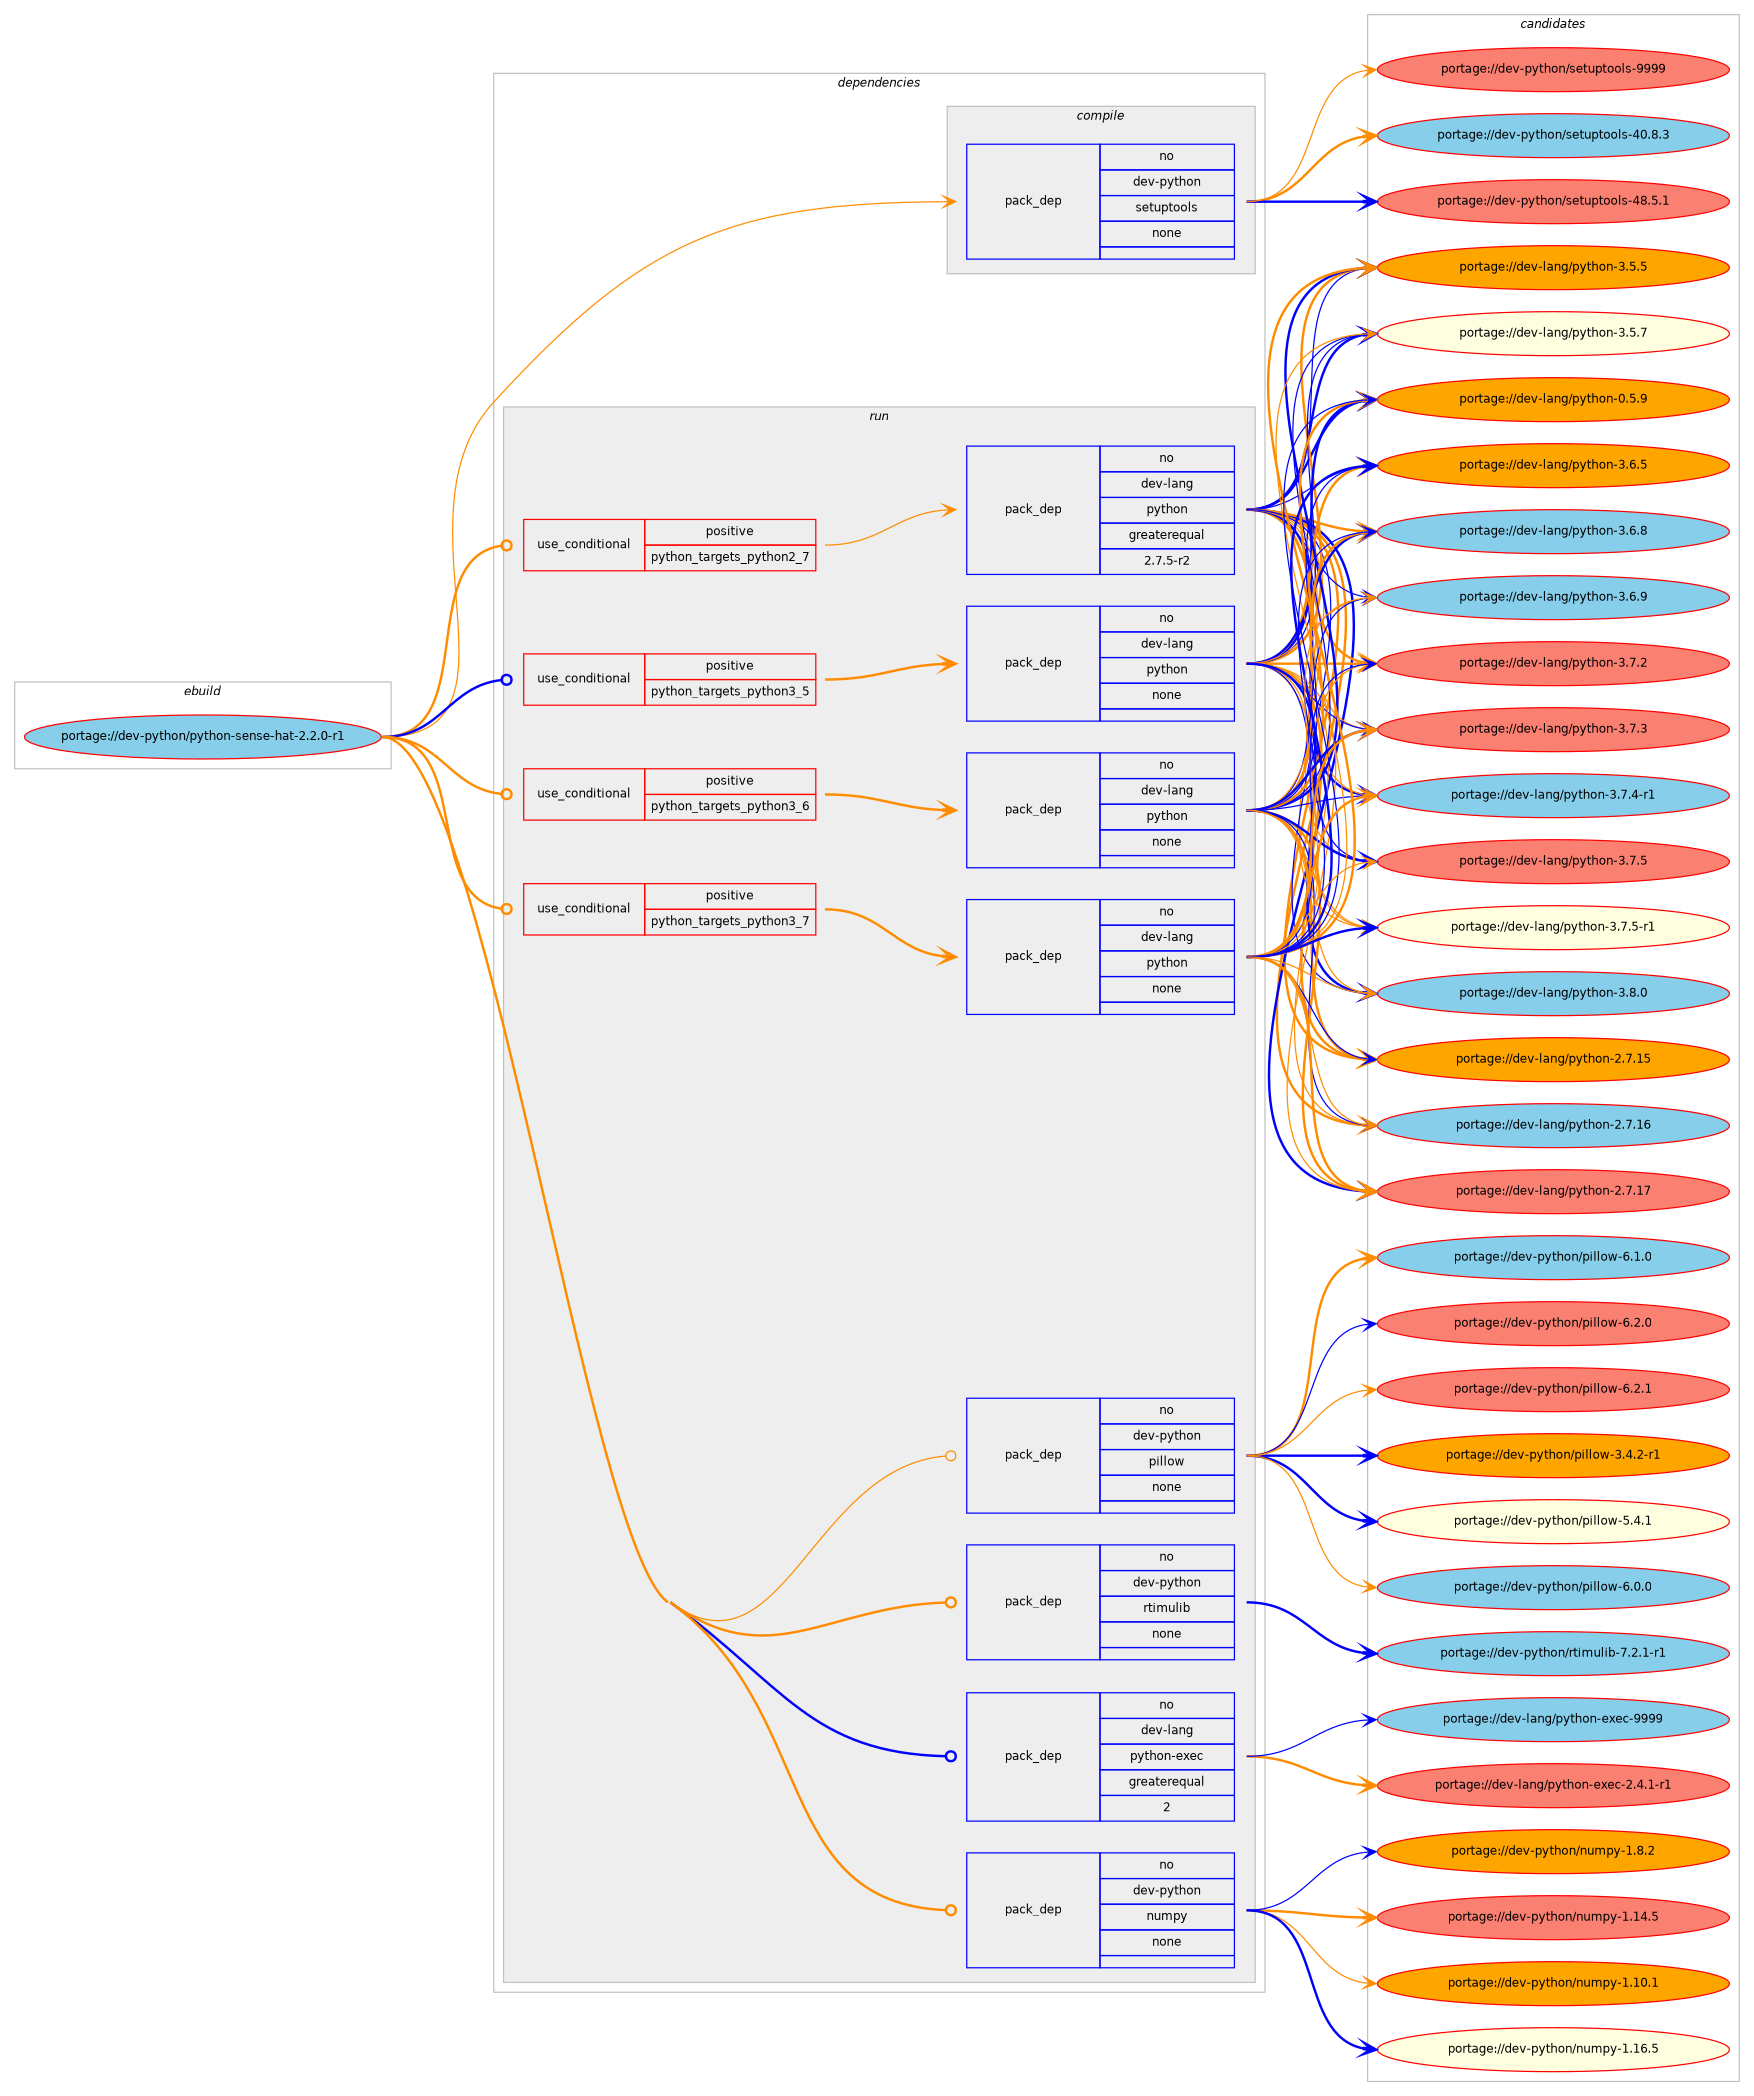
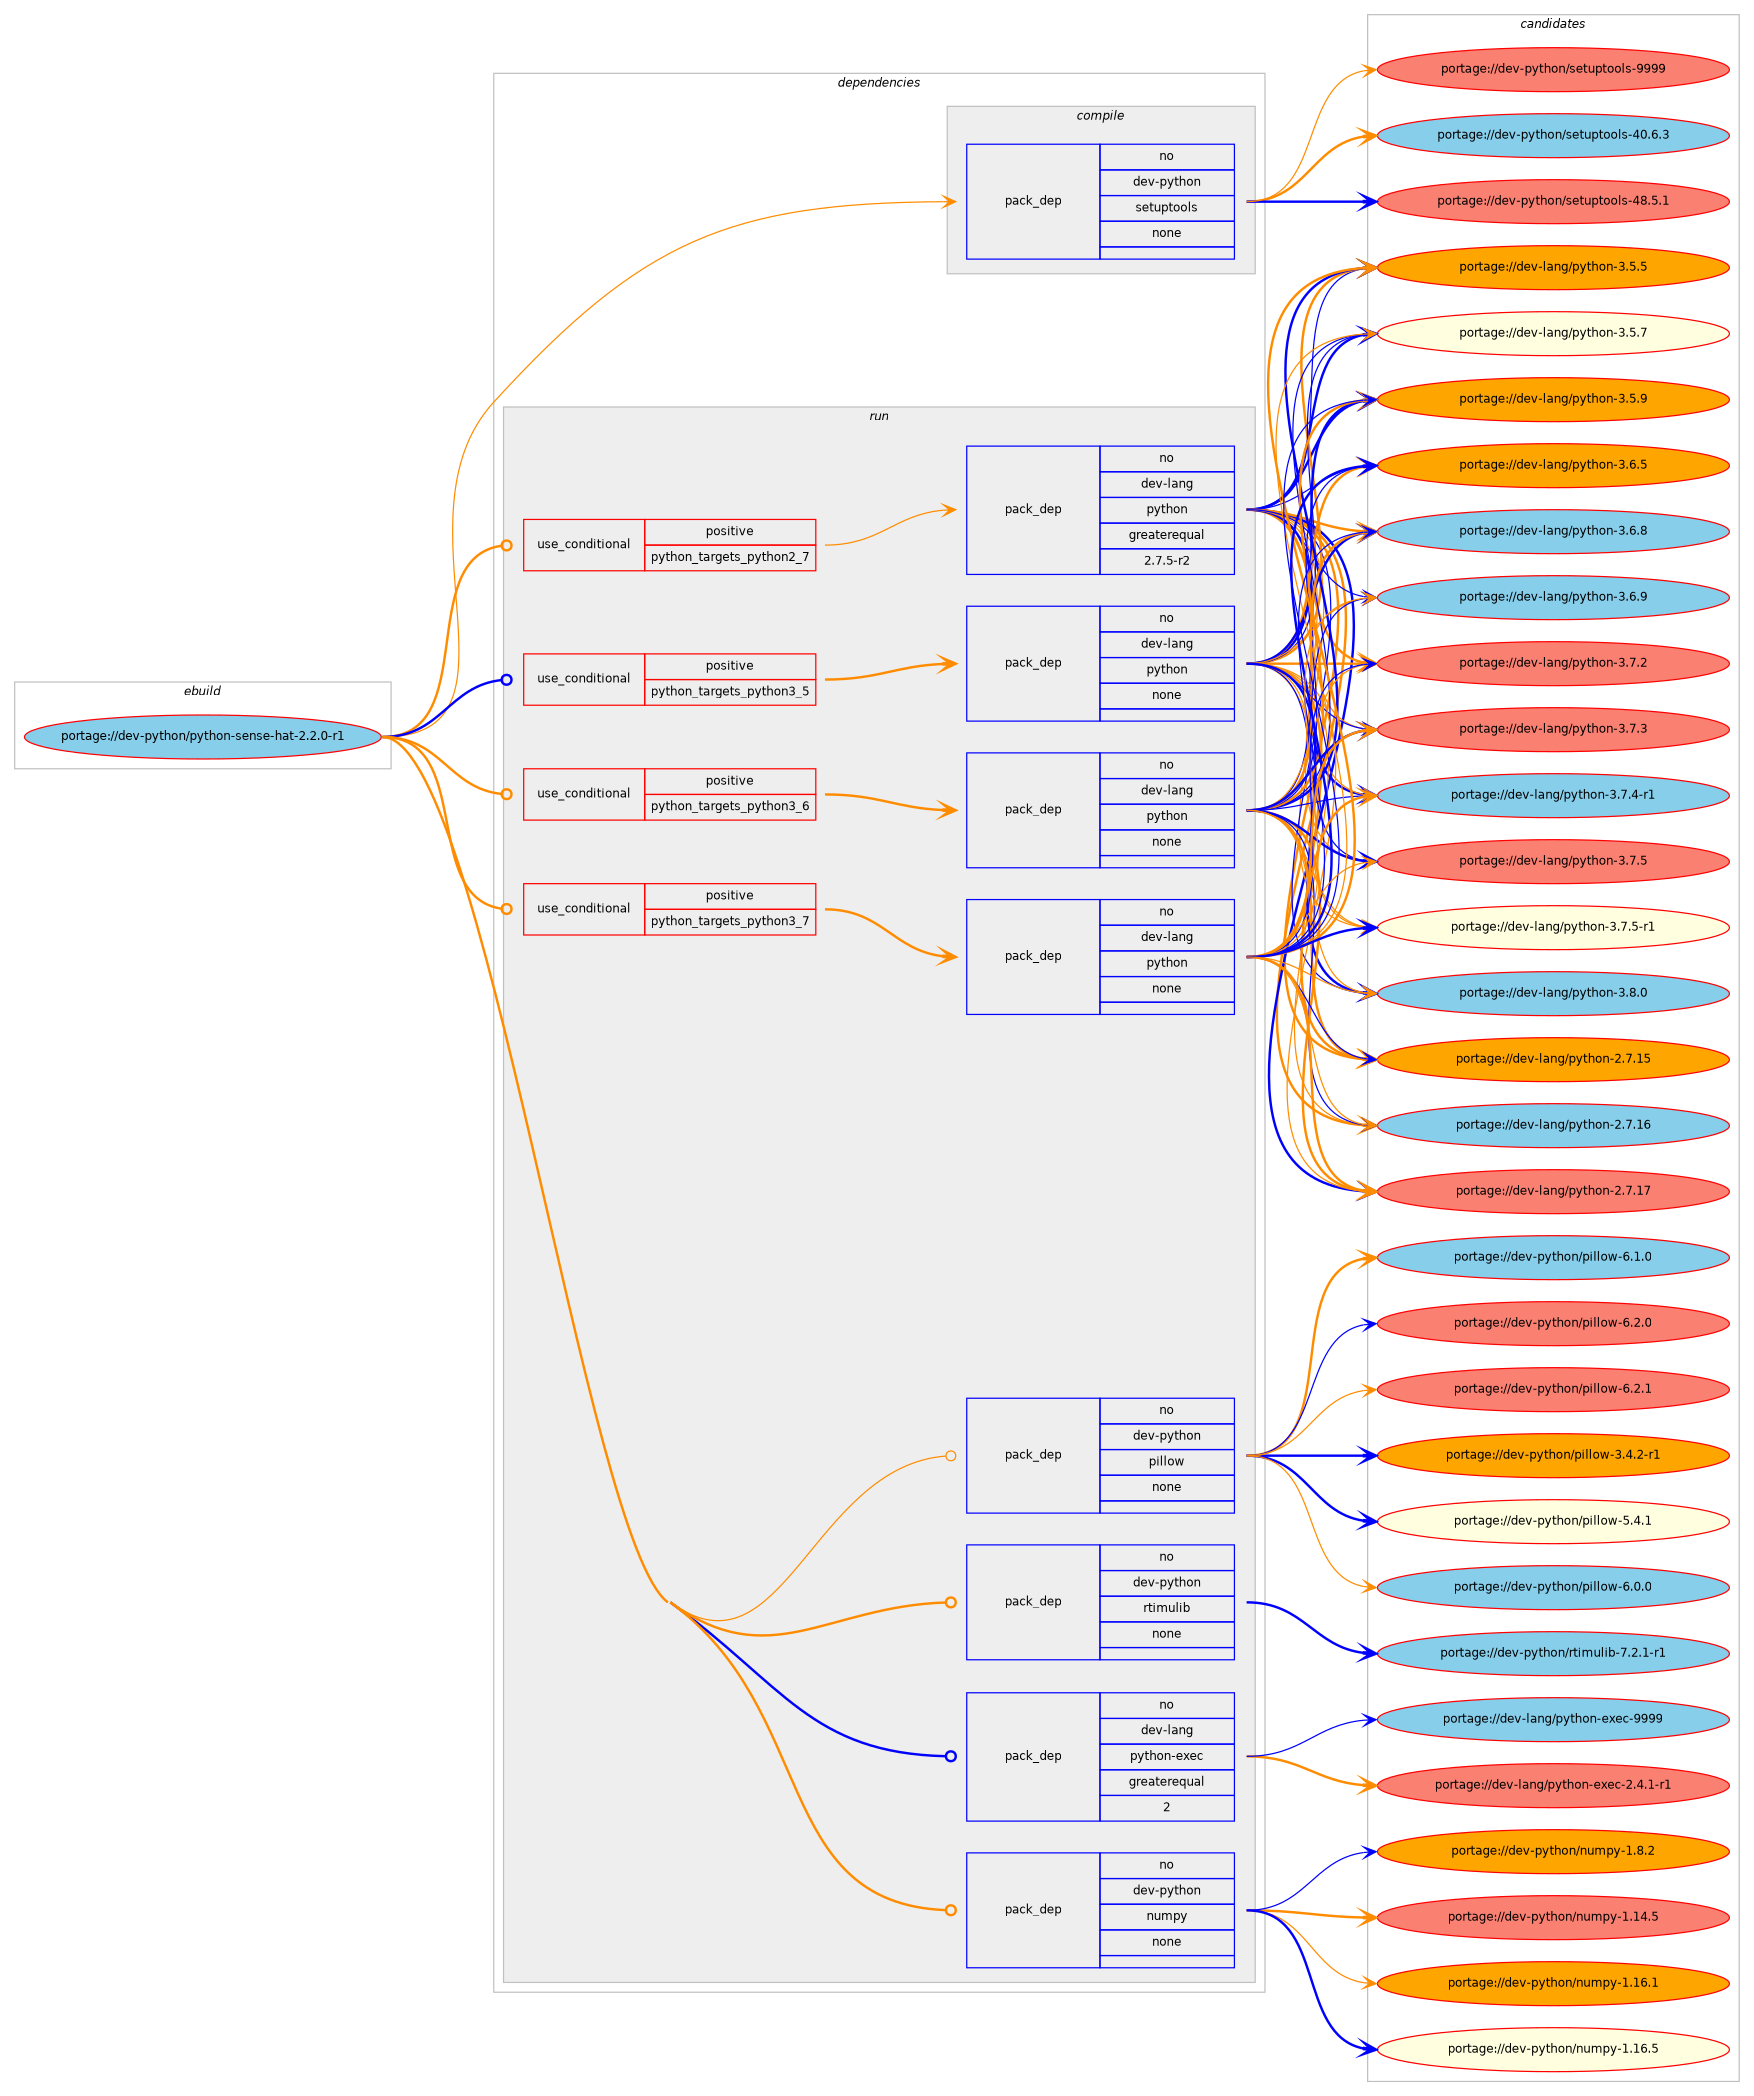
(1553, 136) -> (1553, 136)
(1553, 400) -> (1553, 400)
(1553, 1984) -> (1553, 1984)
